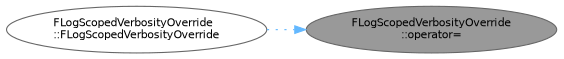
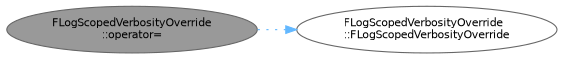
(281, 30) -> (272, 30)
